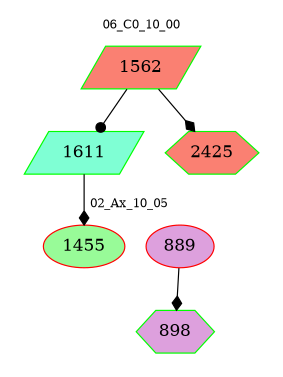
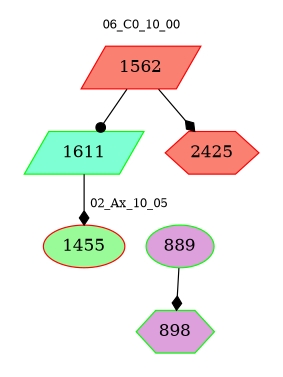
(141, 68) -> (141, 68)
(212, 153) -> (212, 153)
(180, 246) -> (180, 246)
